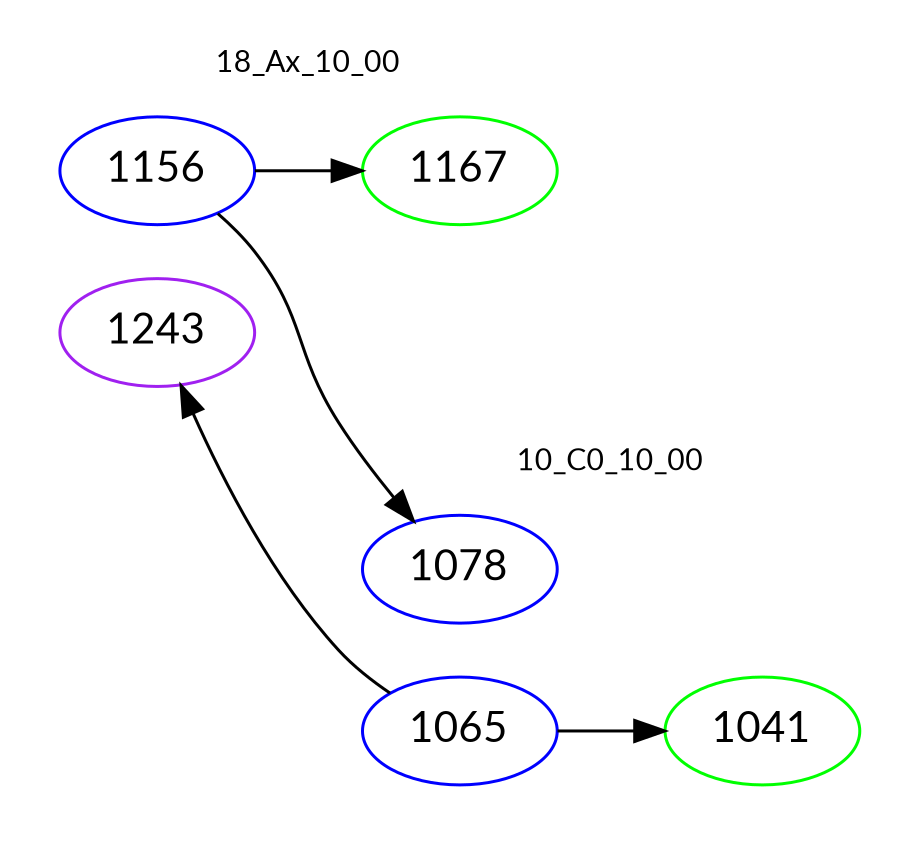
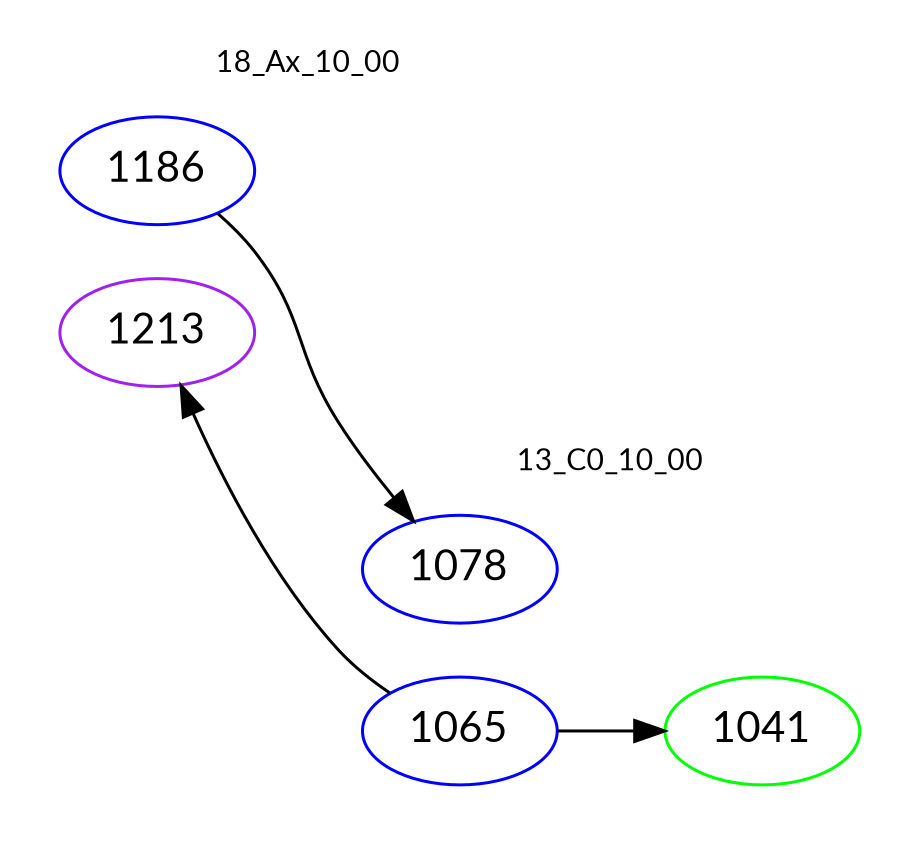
(157, 171) -> (157, 171)
(460, 171) -> none
(157, 333) -> (157, 333)
(611, 463) -> (611, 463)
